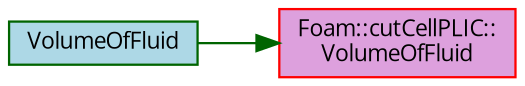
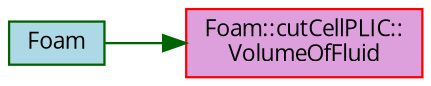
(103, 43) -> (57, 43)
